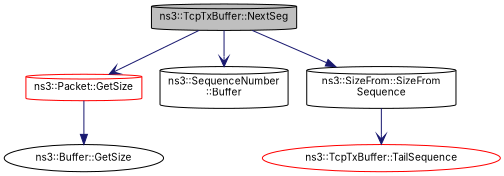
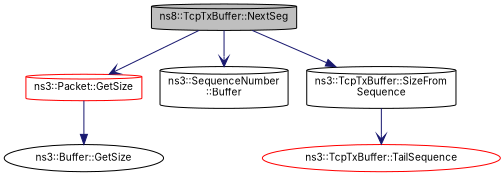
(224, 17) -> (224, 17)
(381, 87) -> (381, 87)
